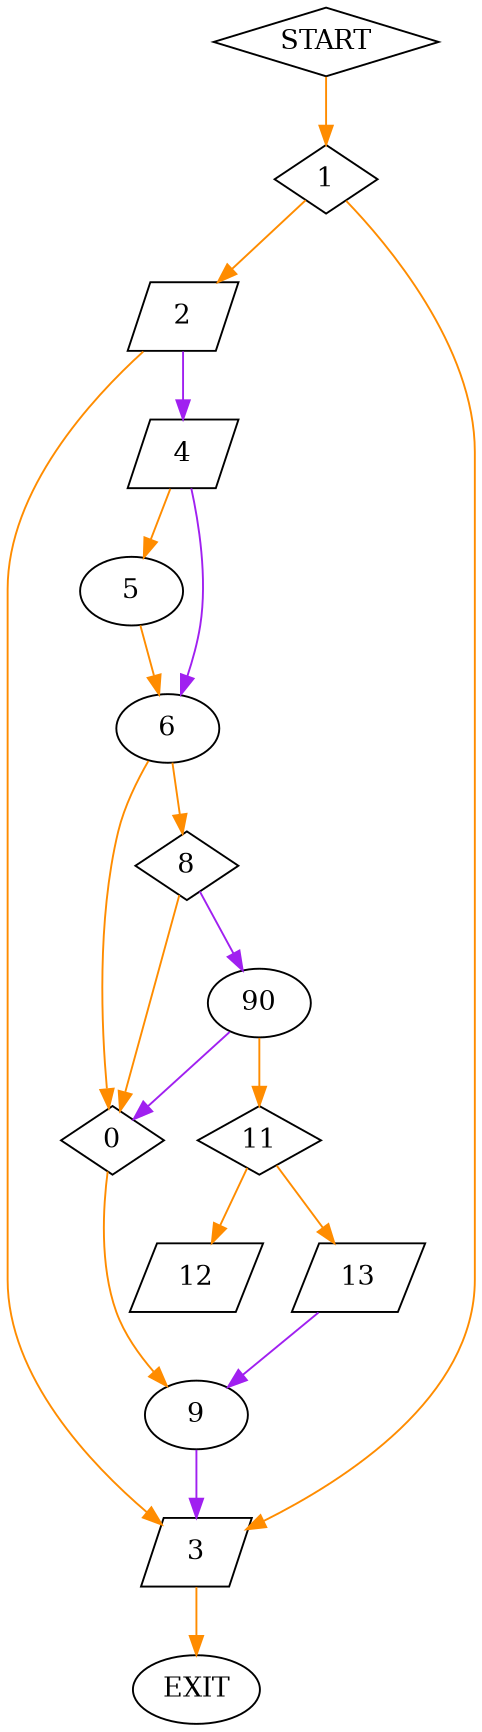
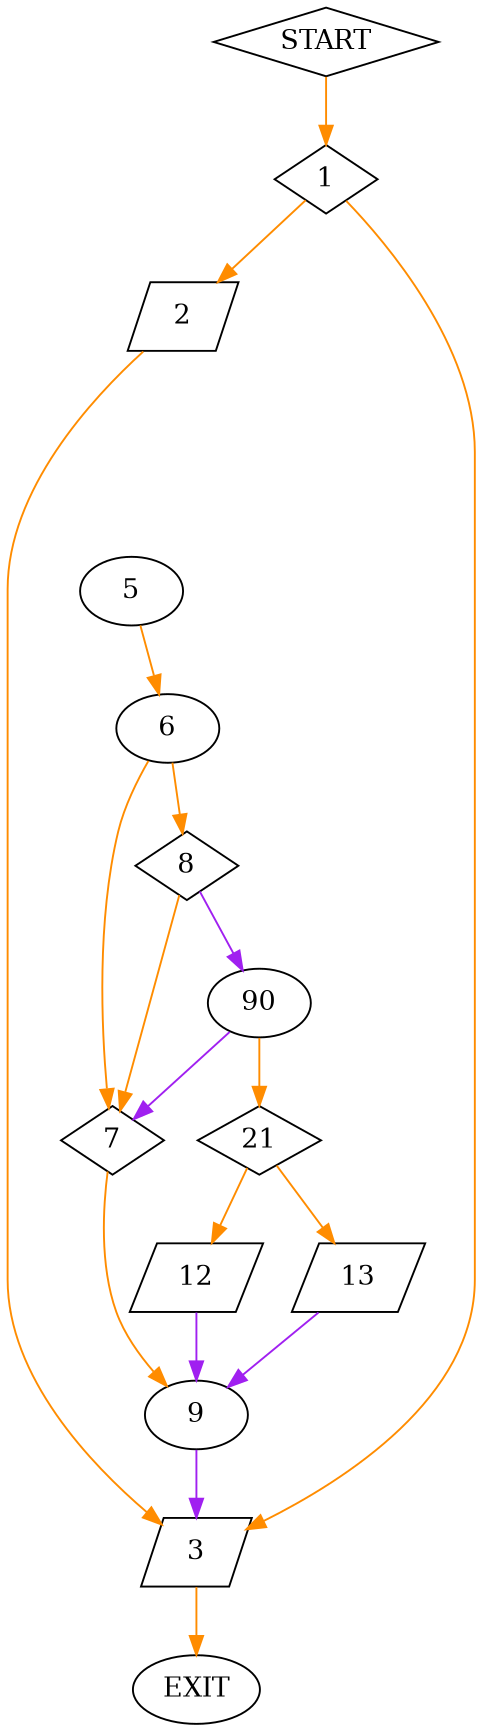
(183, 454) -> none
(113, 1140) -> (113, 1140)
(259, 1140) -> (259, 1140)
none -> (196, 1337)
